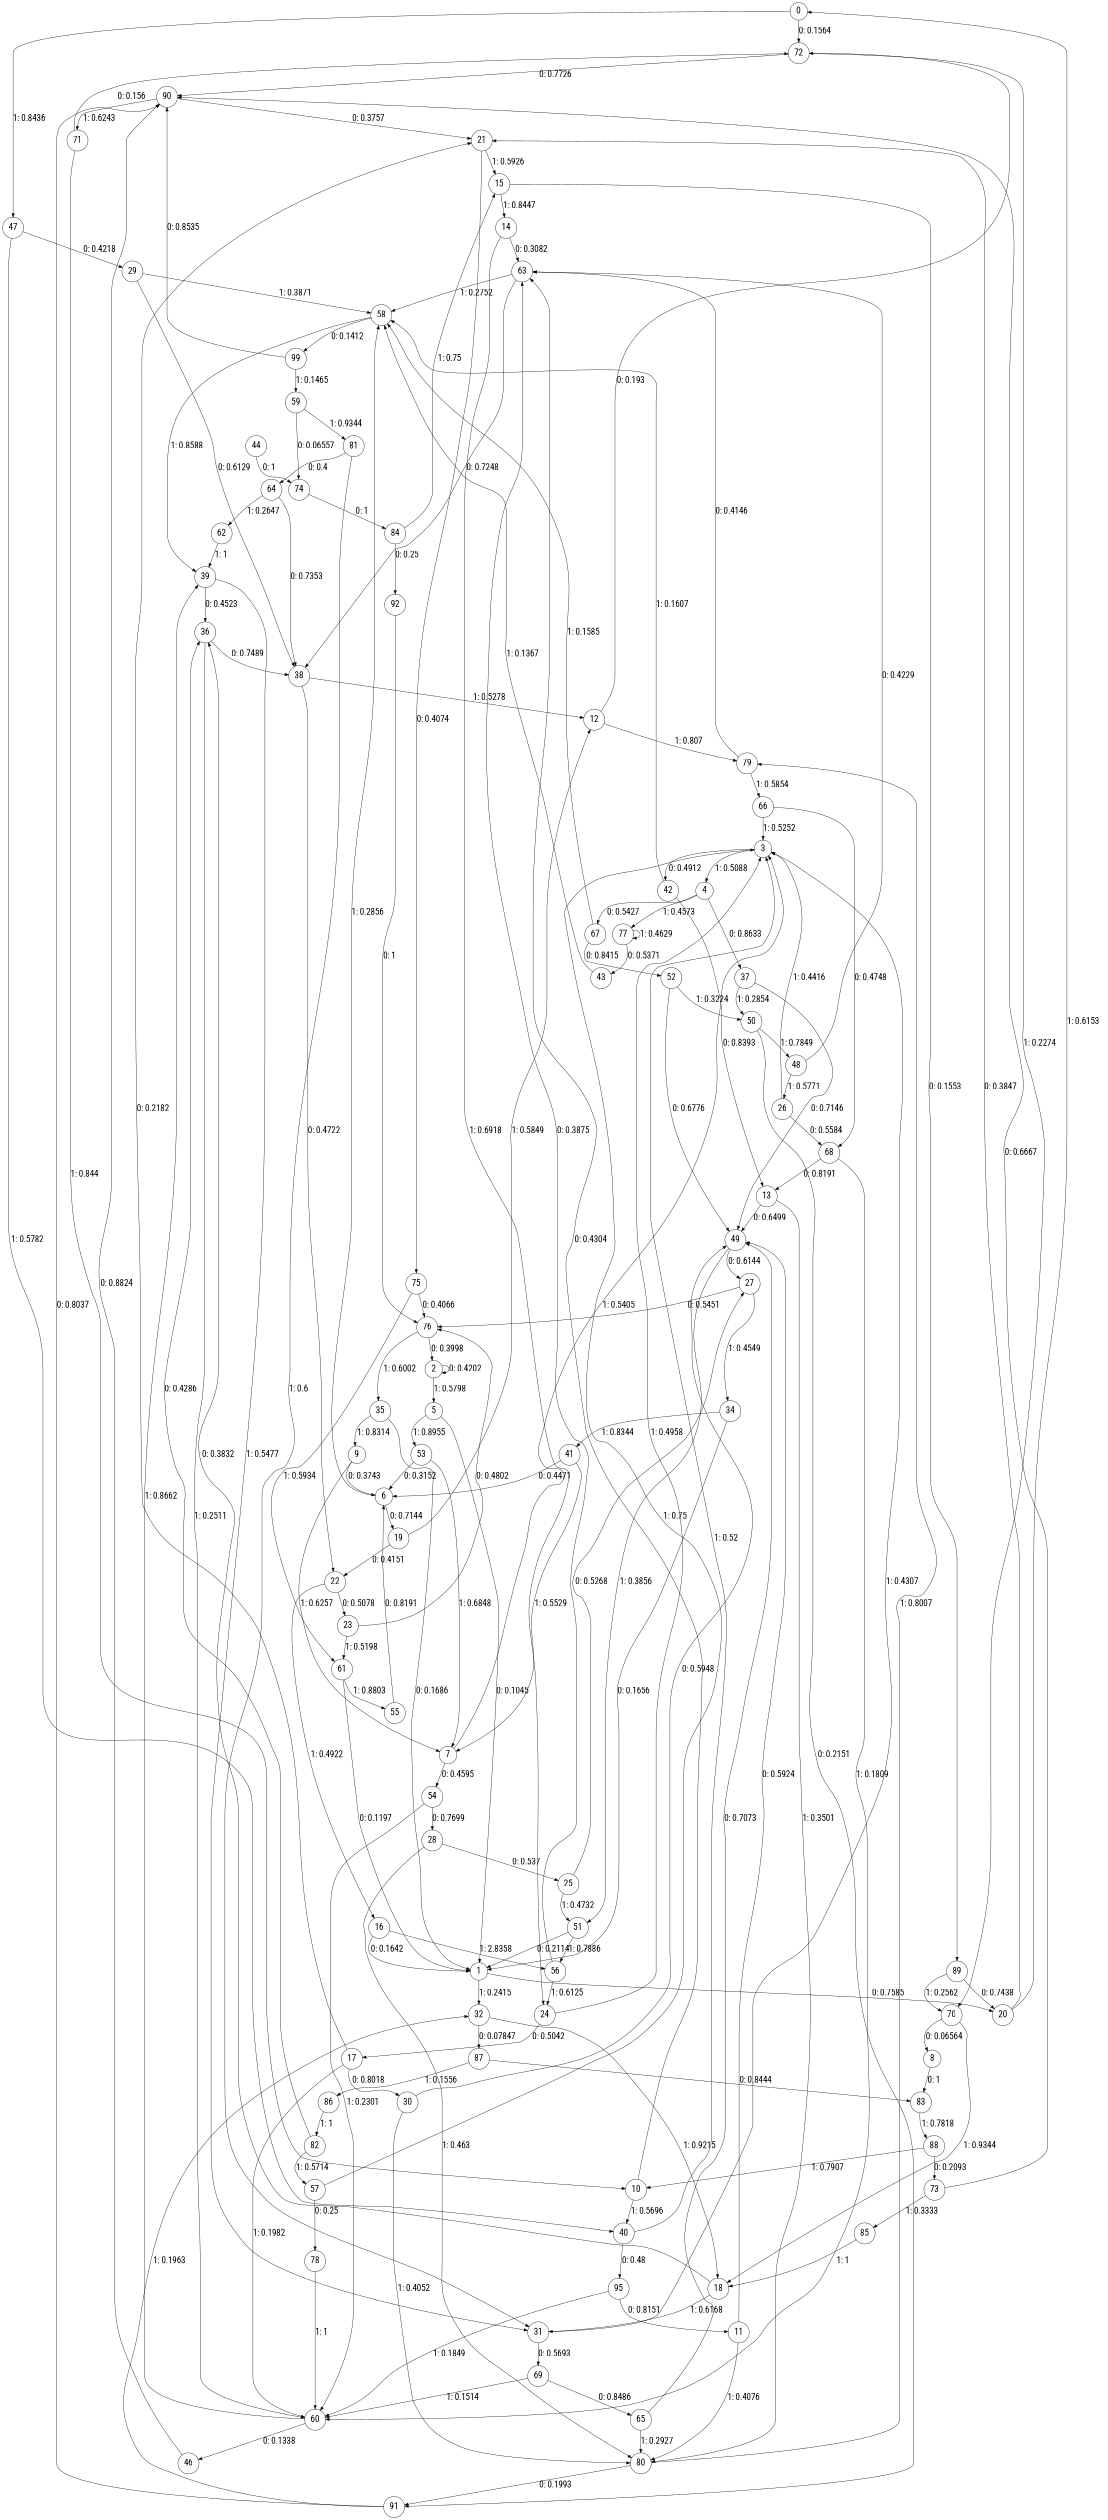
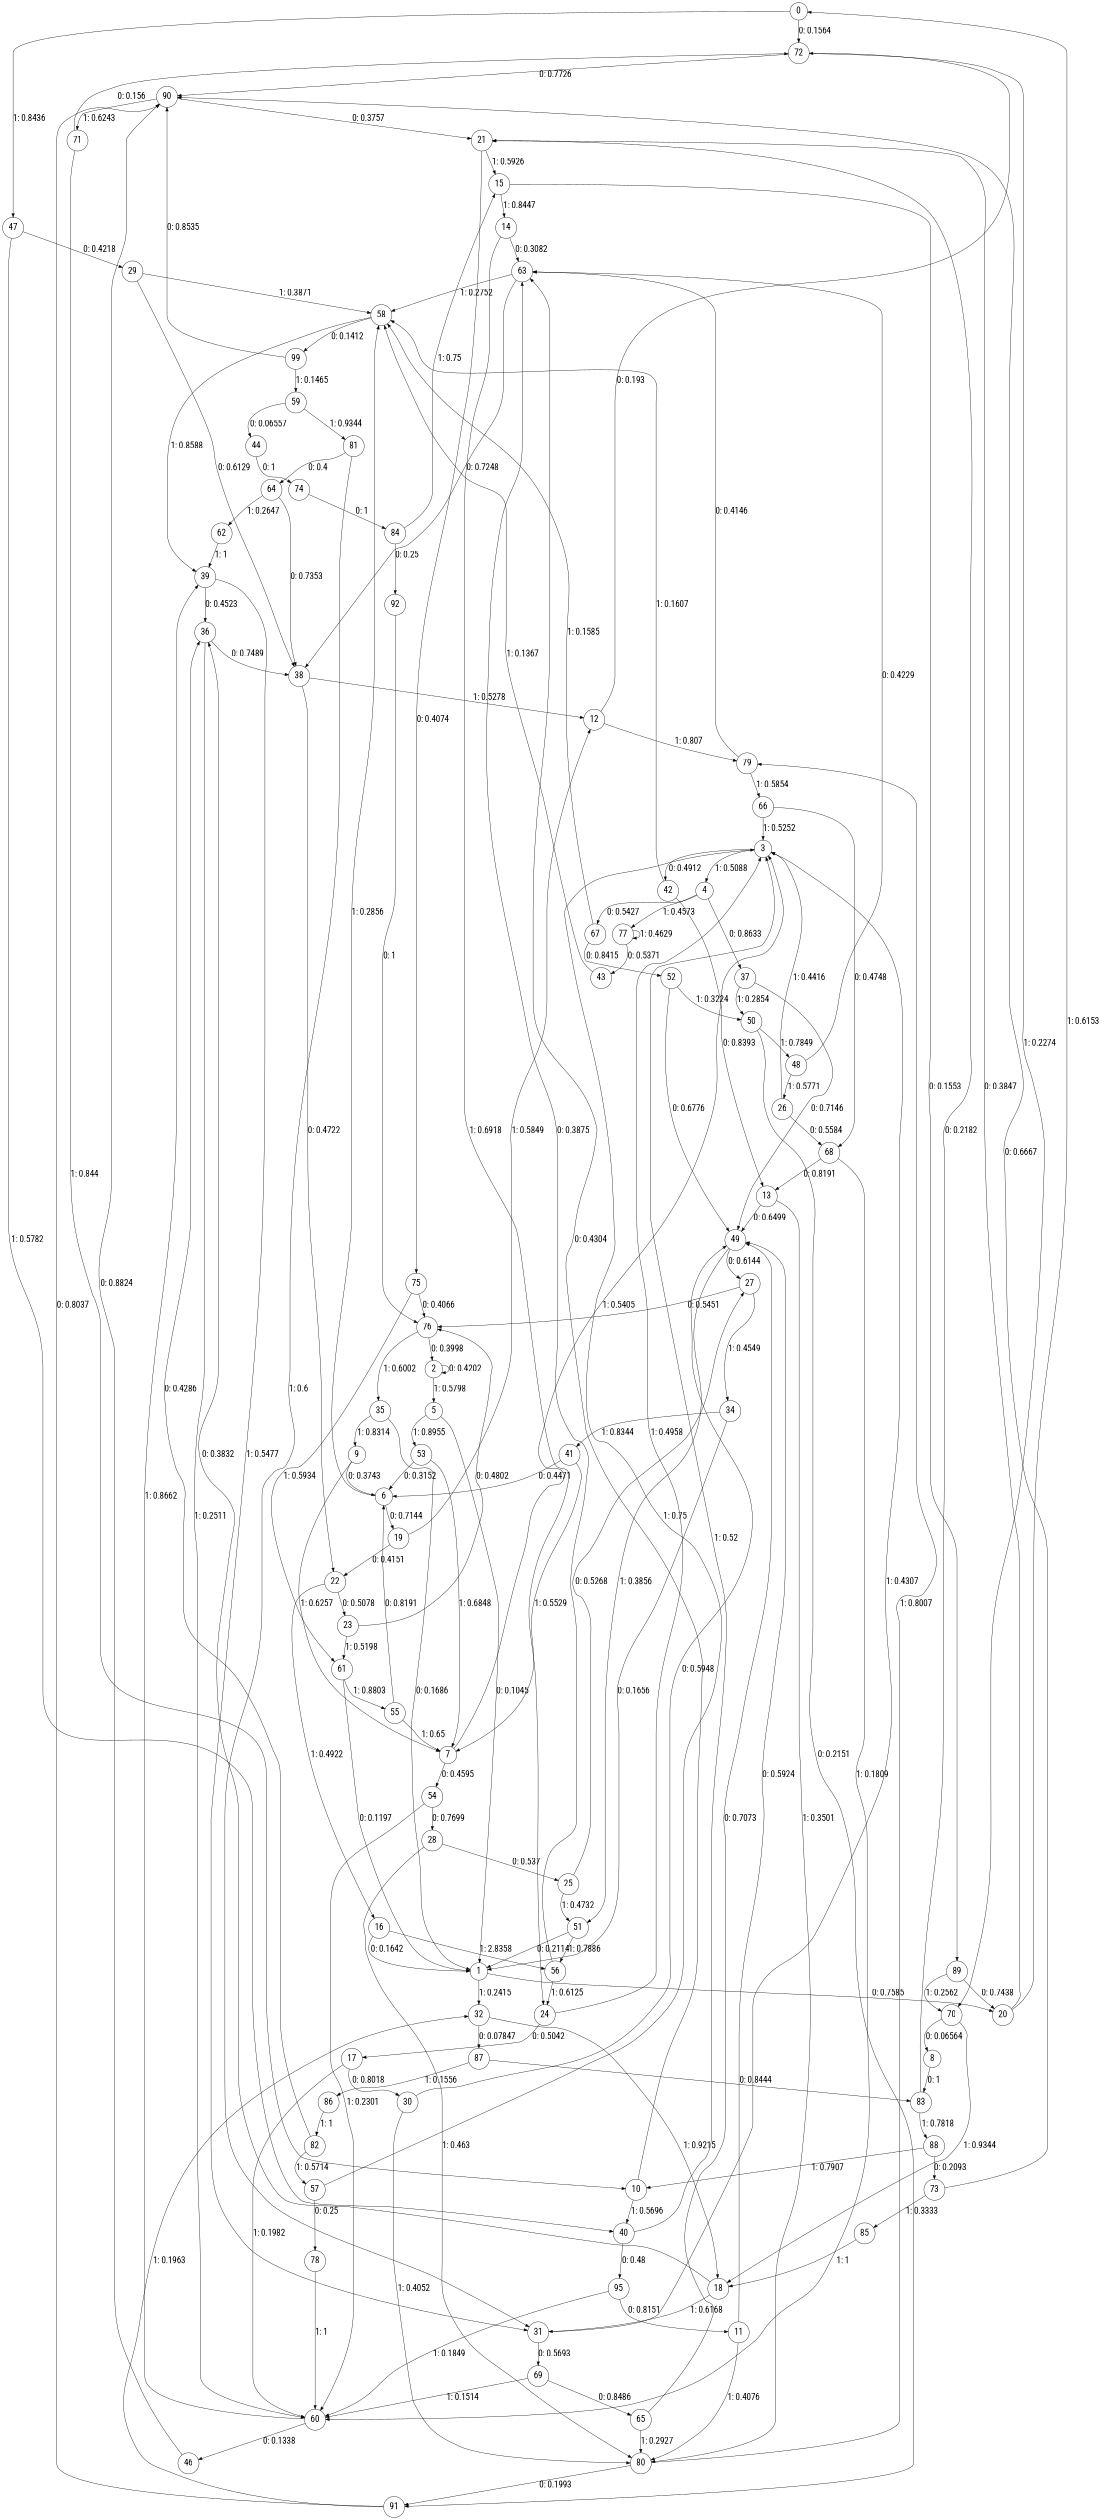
(297, 444) -> (259, 411)
(136, 1029) -> (970, 931)
none -> (418, 1737)
